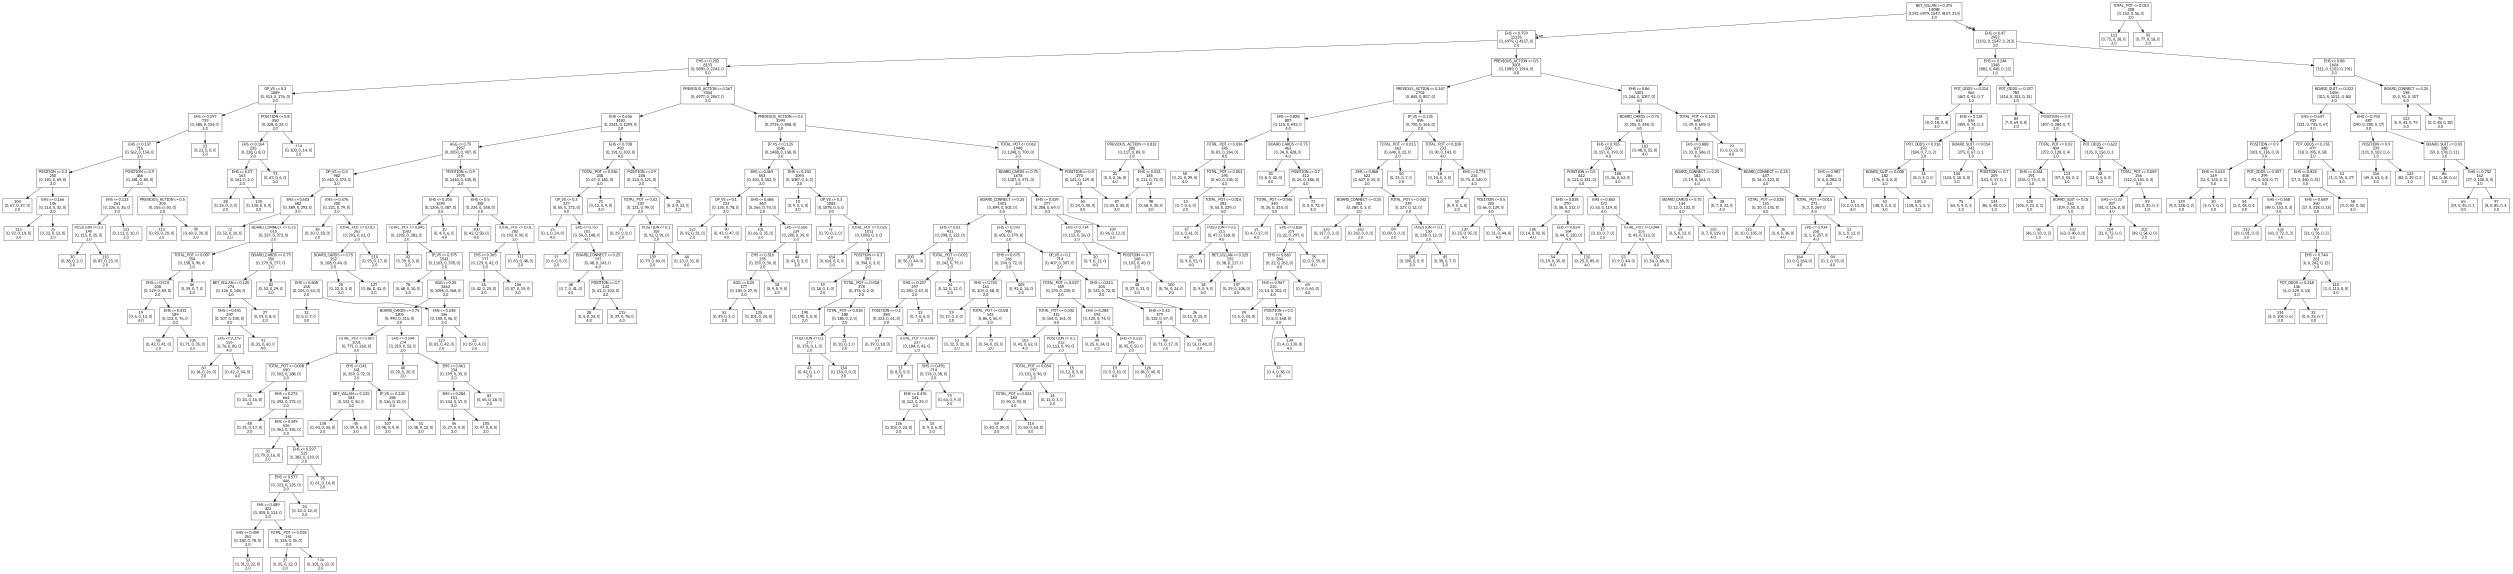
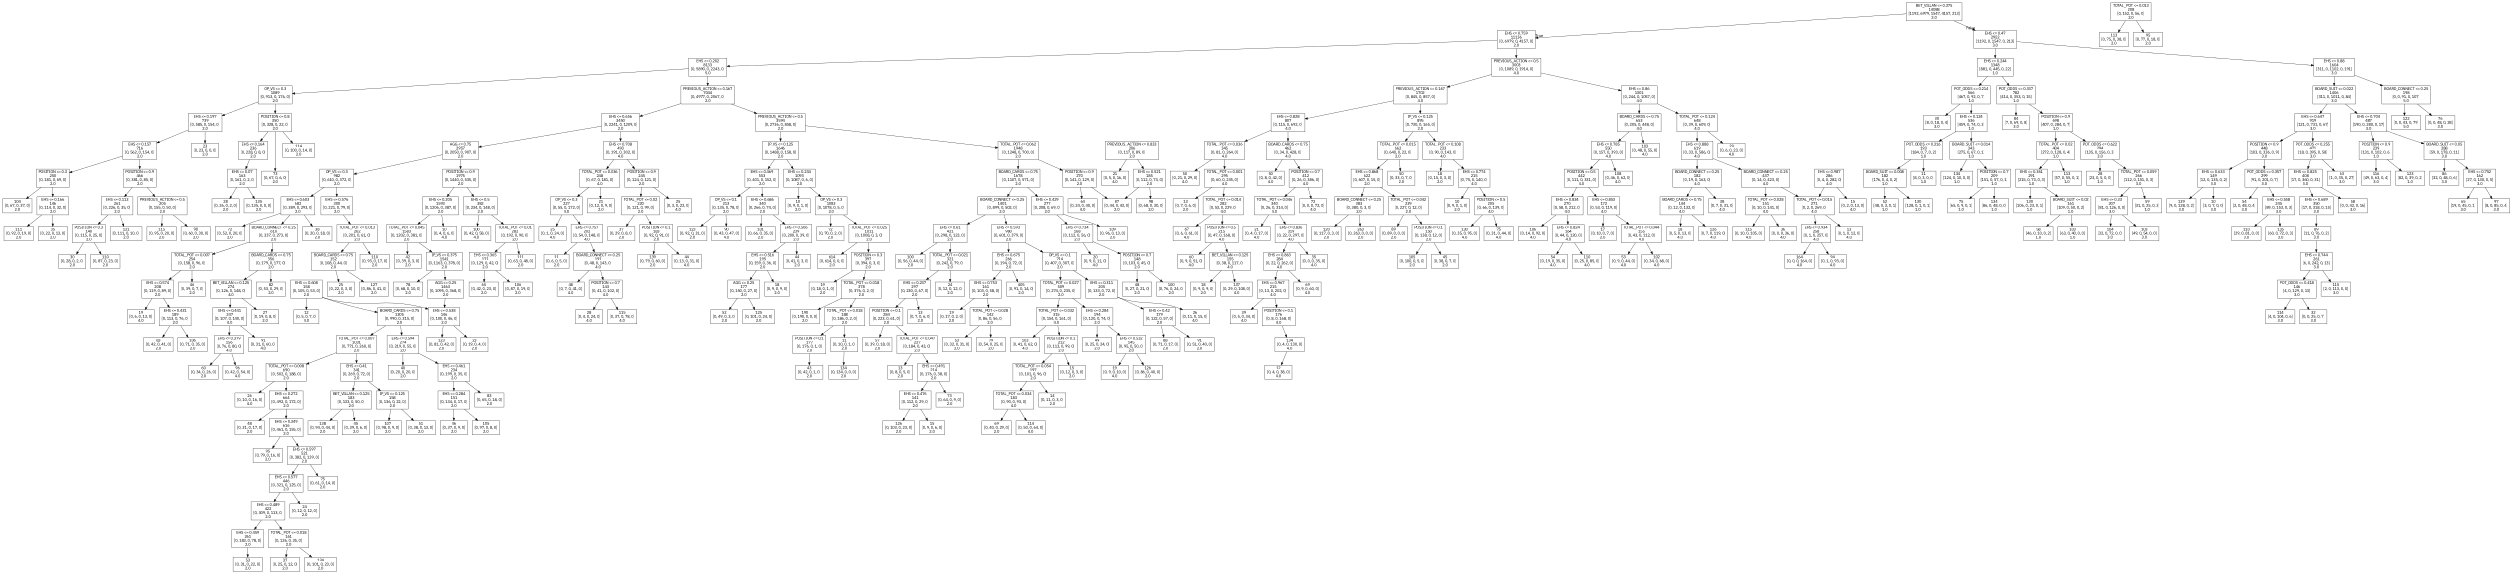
(2408, 111) -> (2404, 108)
(264, 164) -> (275, 150)
(327, 220) -> (308, 220)
(424, 302) -> (348, 305)
(1272, 344) -> (1285, 357)
(827, 359) -> (844, 357)
